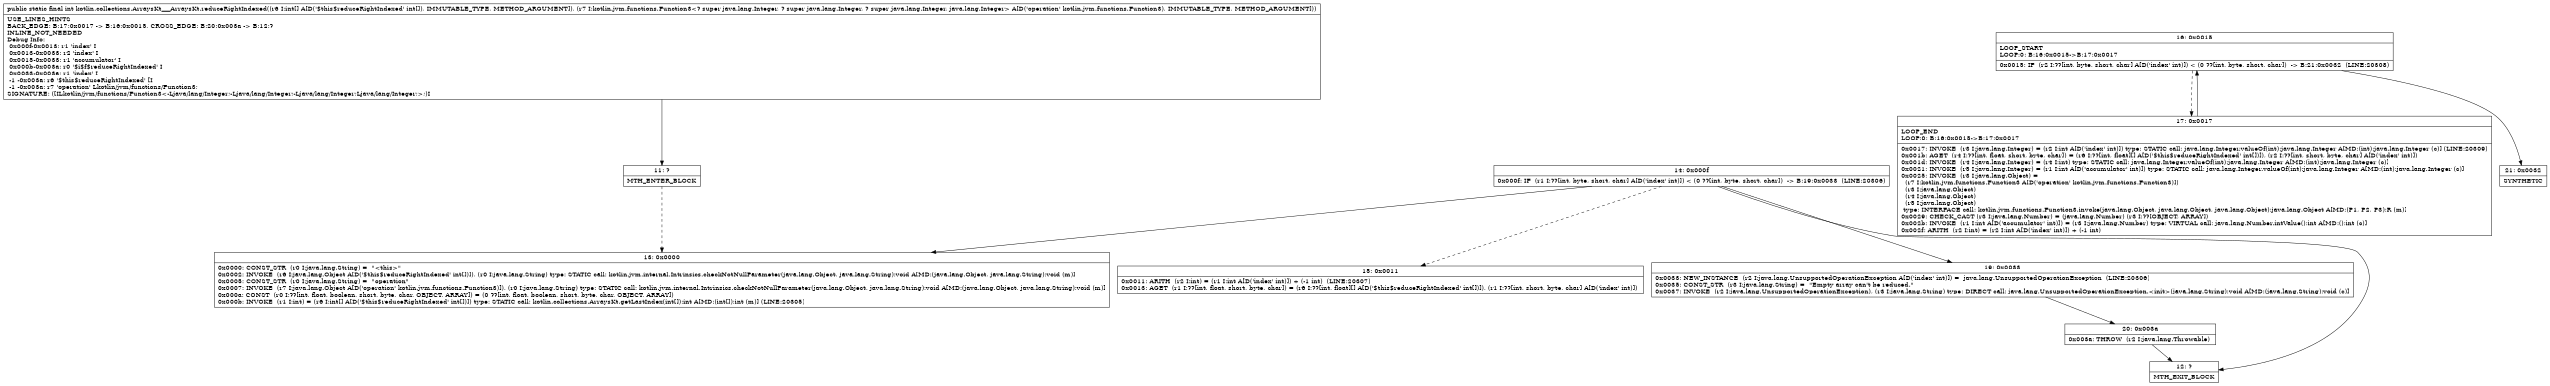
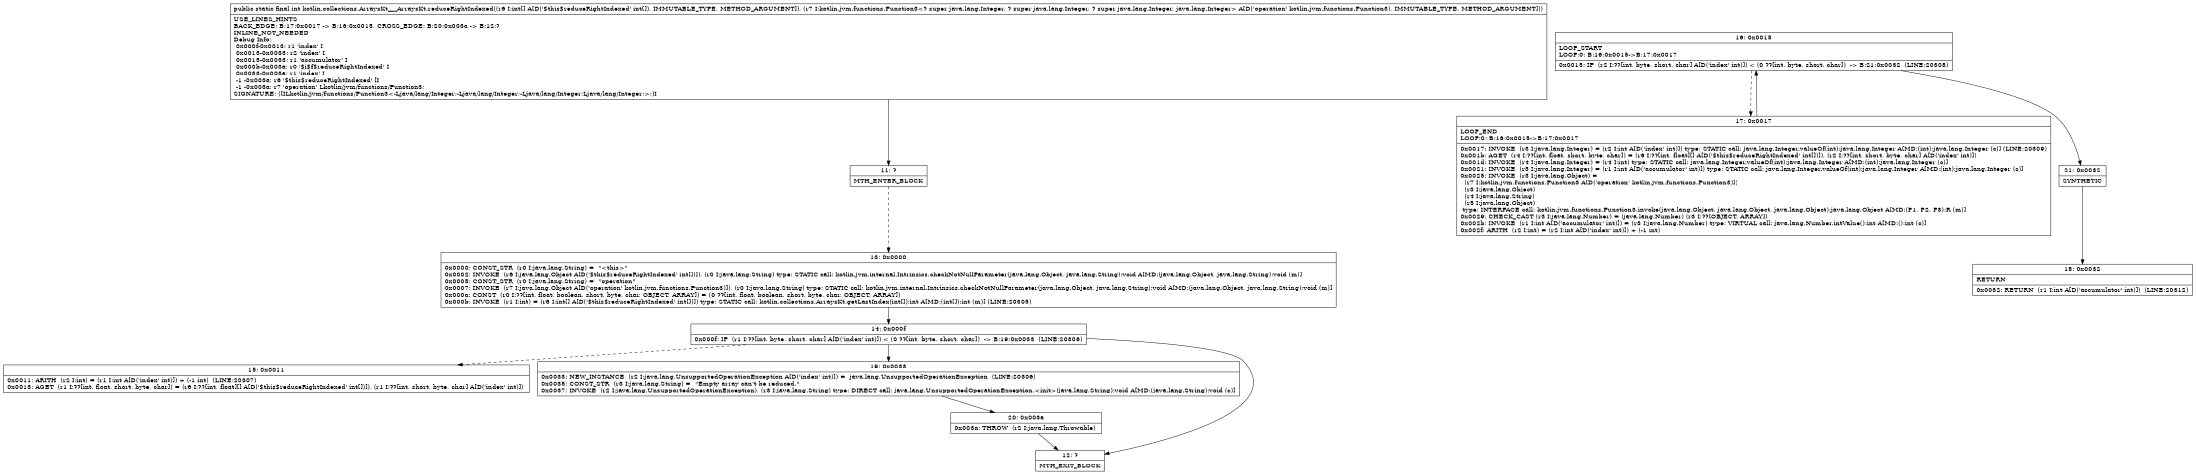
(1939, 196) -> (1498, 196)
(1264, 219) -> (889, 313)
none -> (2083, 280)
